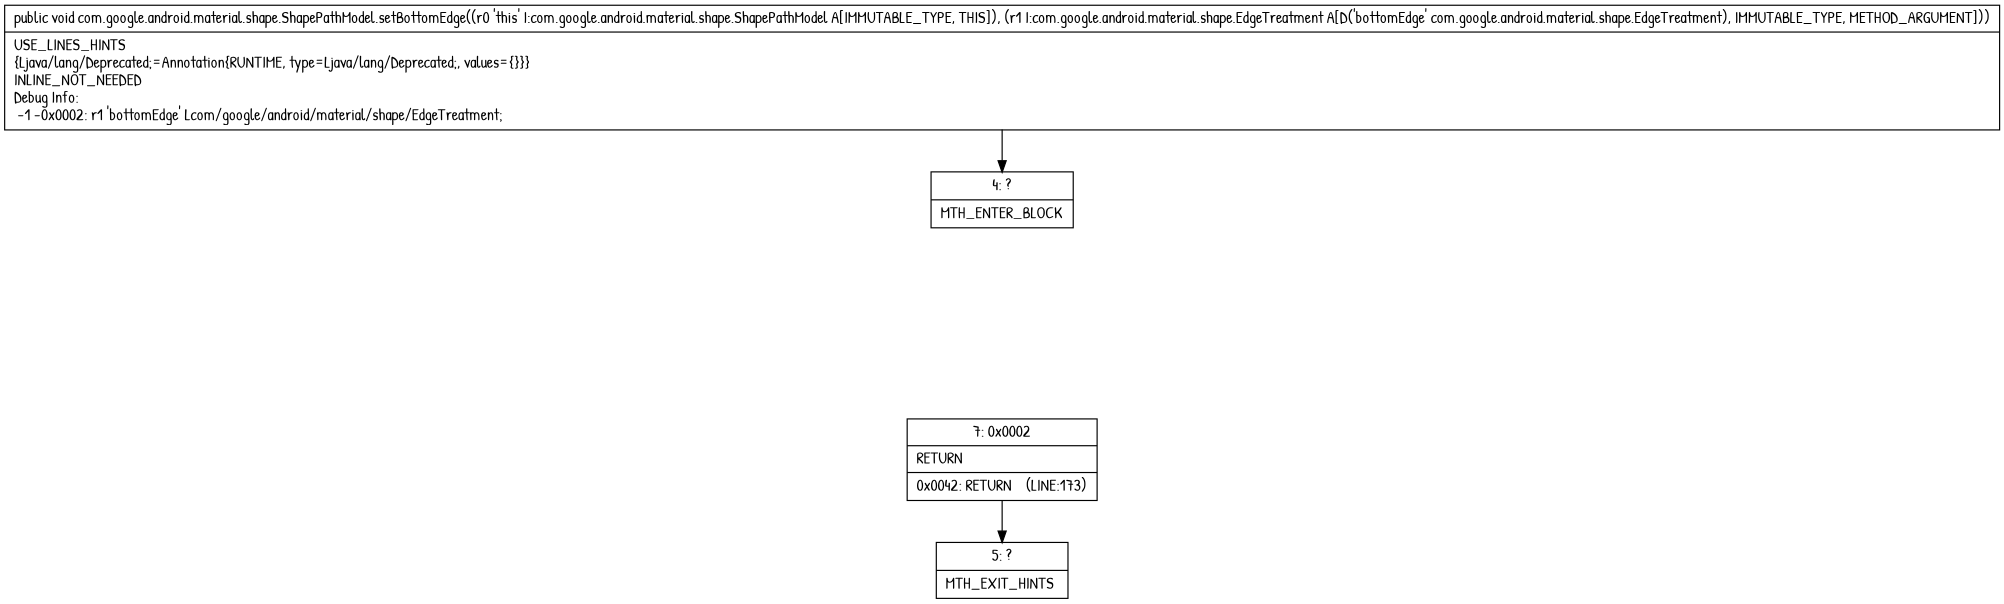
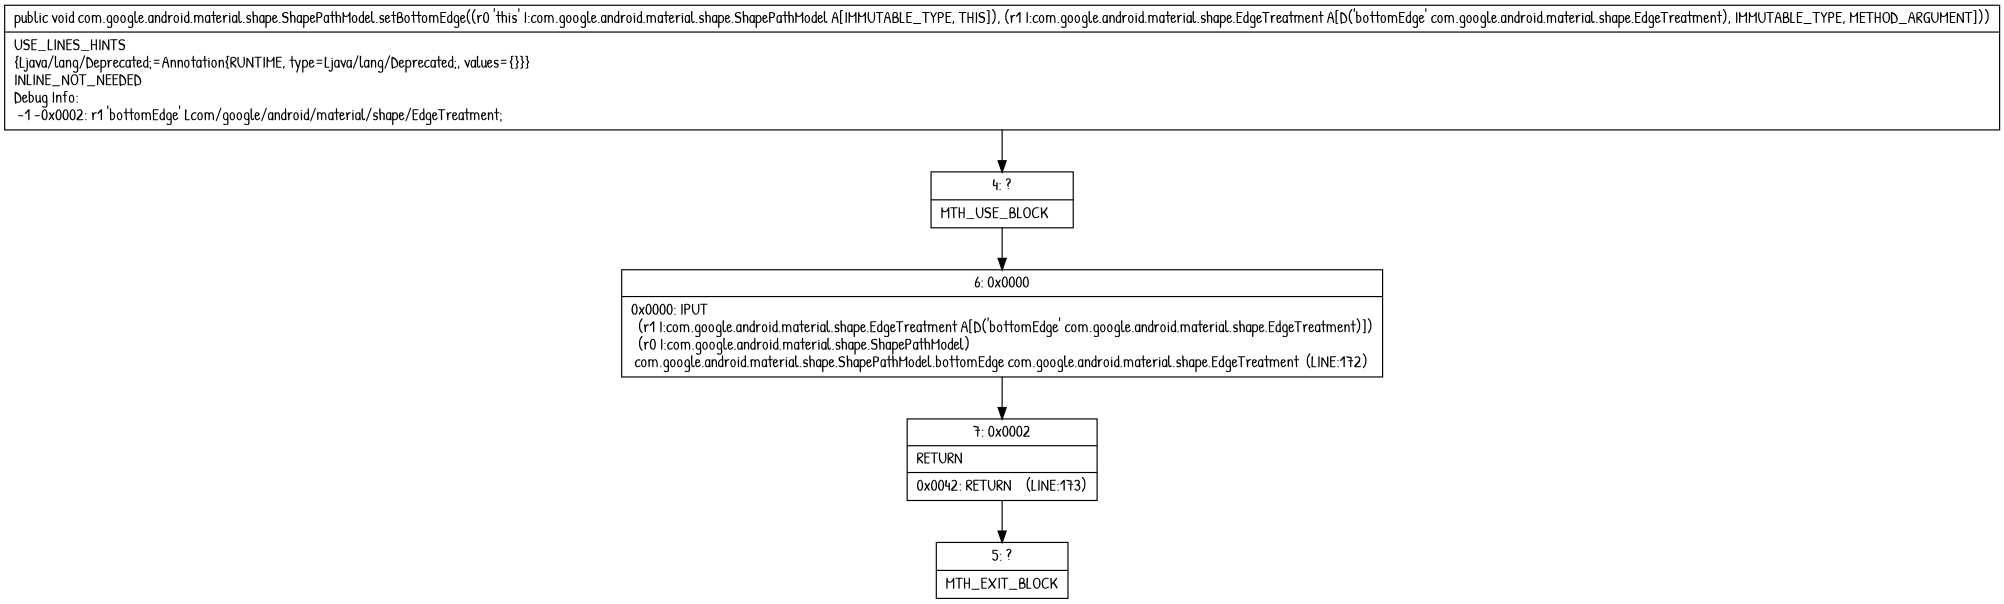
(1002, 213) -> (995, 213)
none -> (1002, 323)
(1000, 584) -> (1002, 584)
